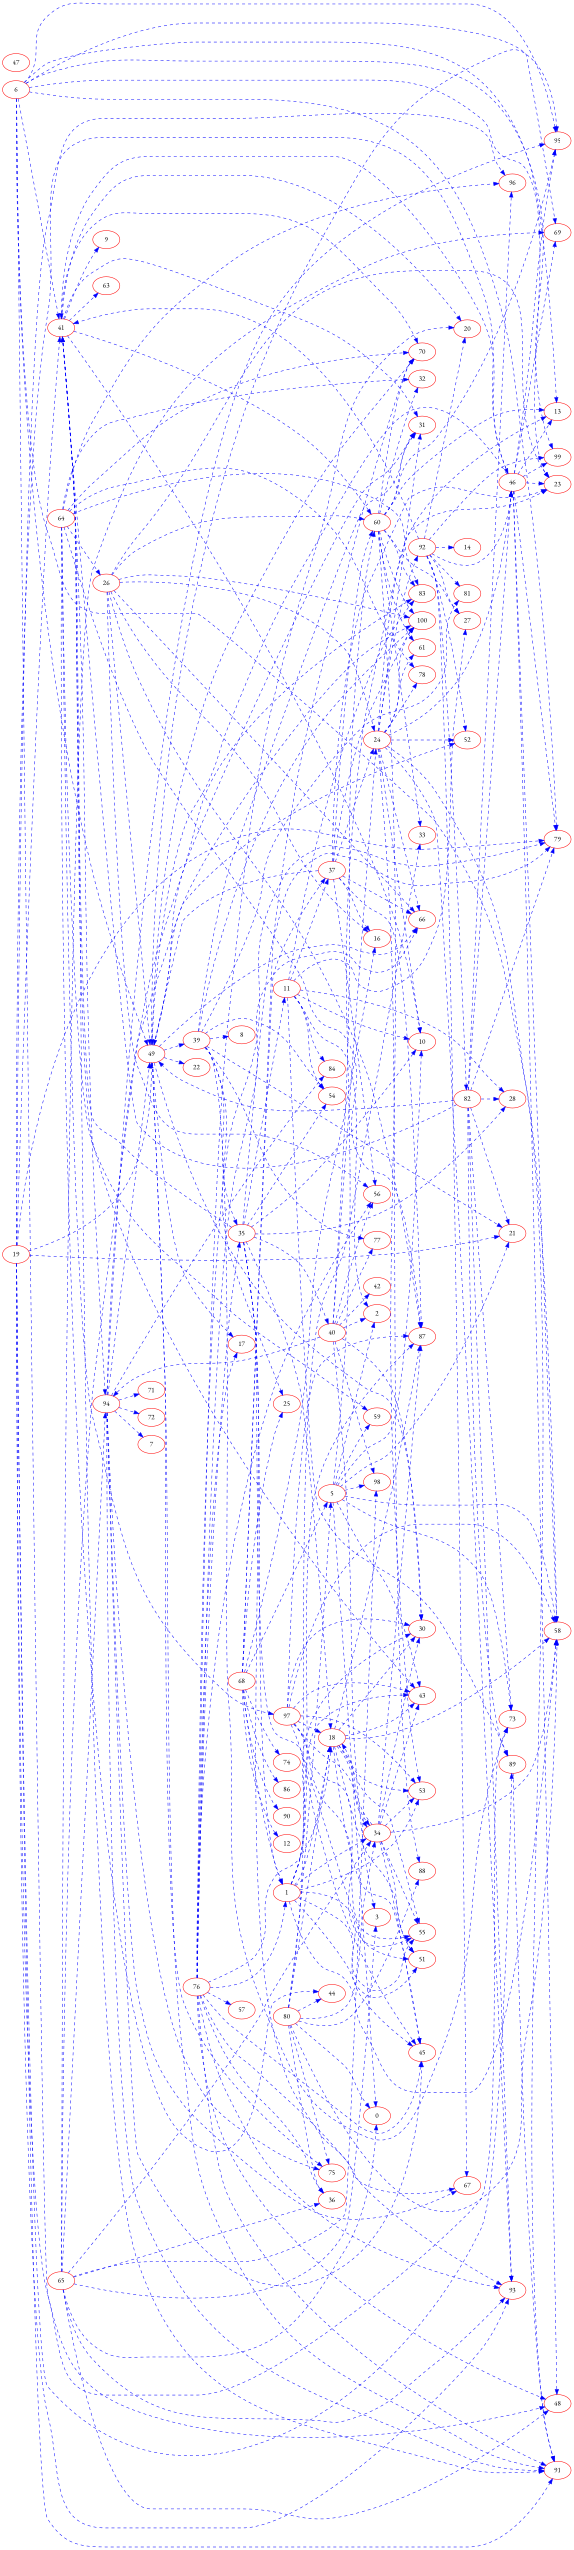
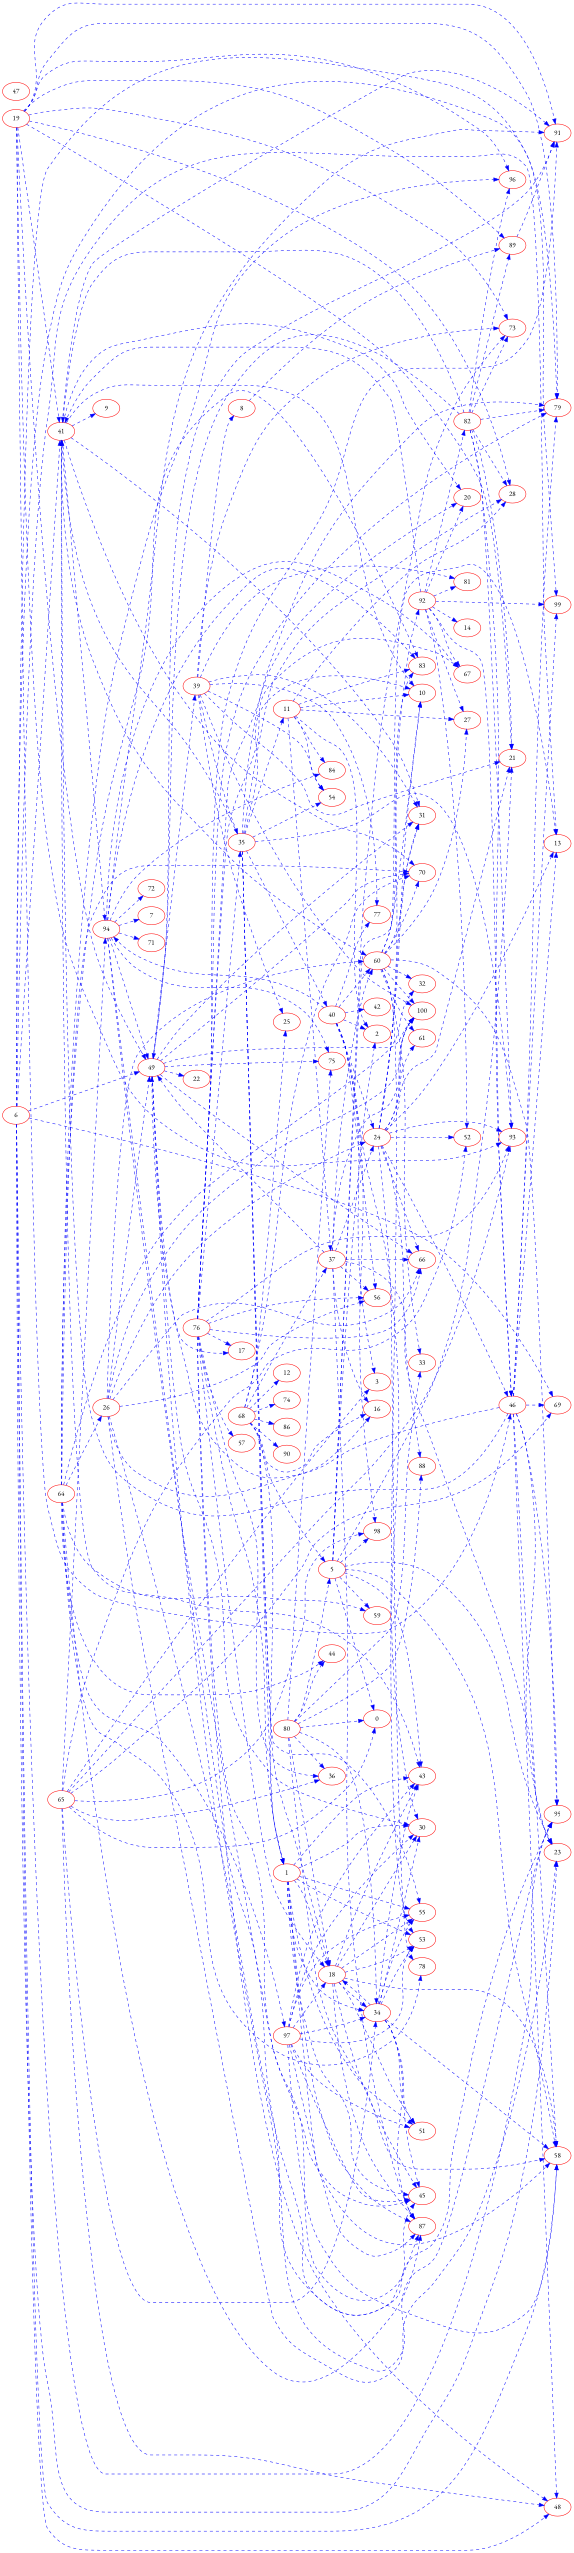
none -> (329, 229)
(106, 286) -> none
(311, 1451) -> (360, 306)
(540, 1670) -> (460, 959)
